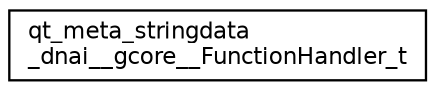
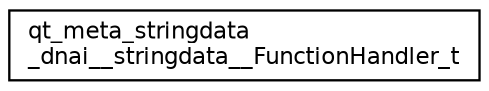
(218, 45) -> (244, 45)
